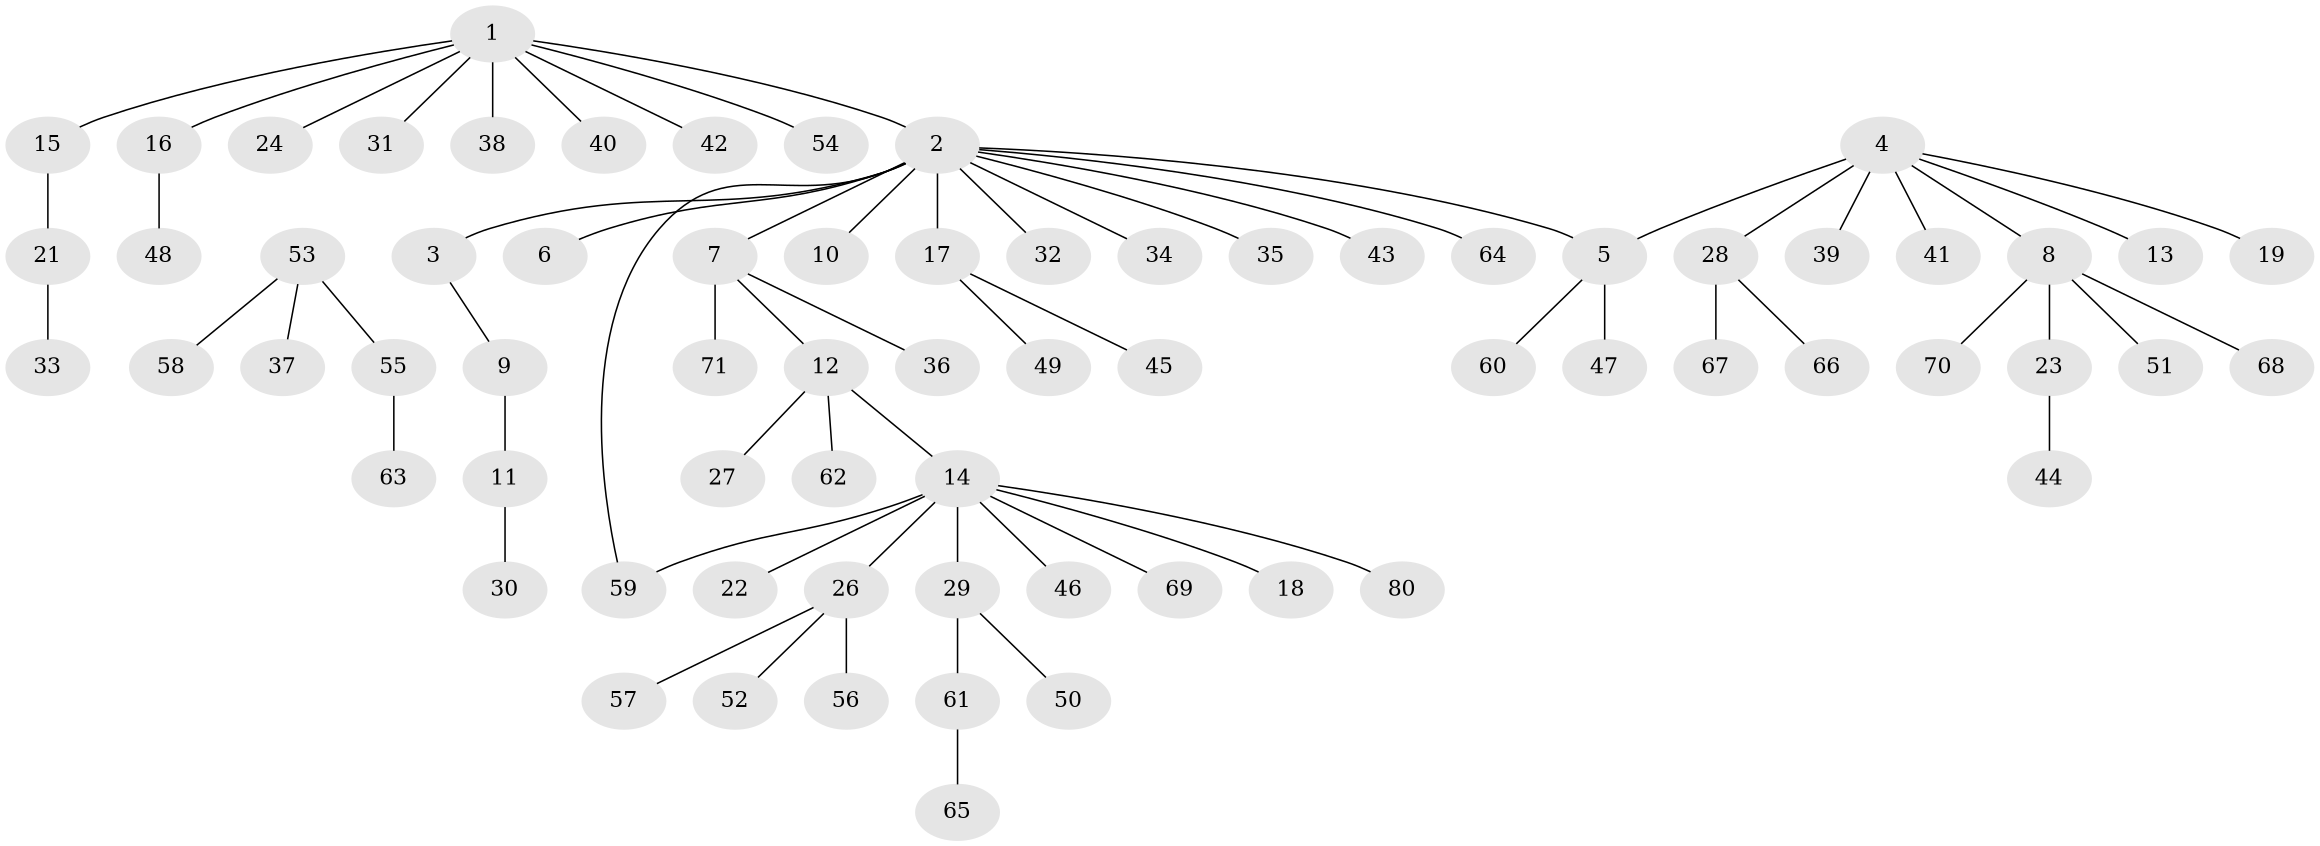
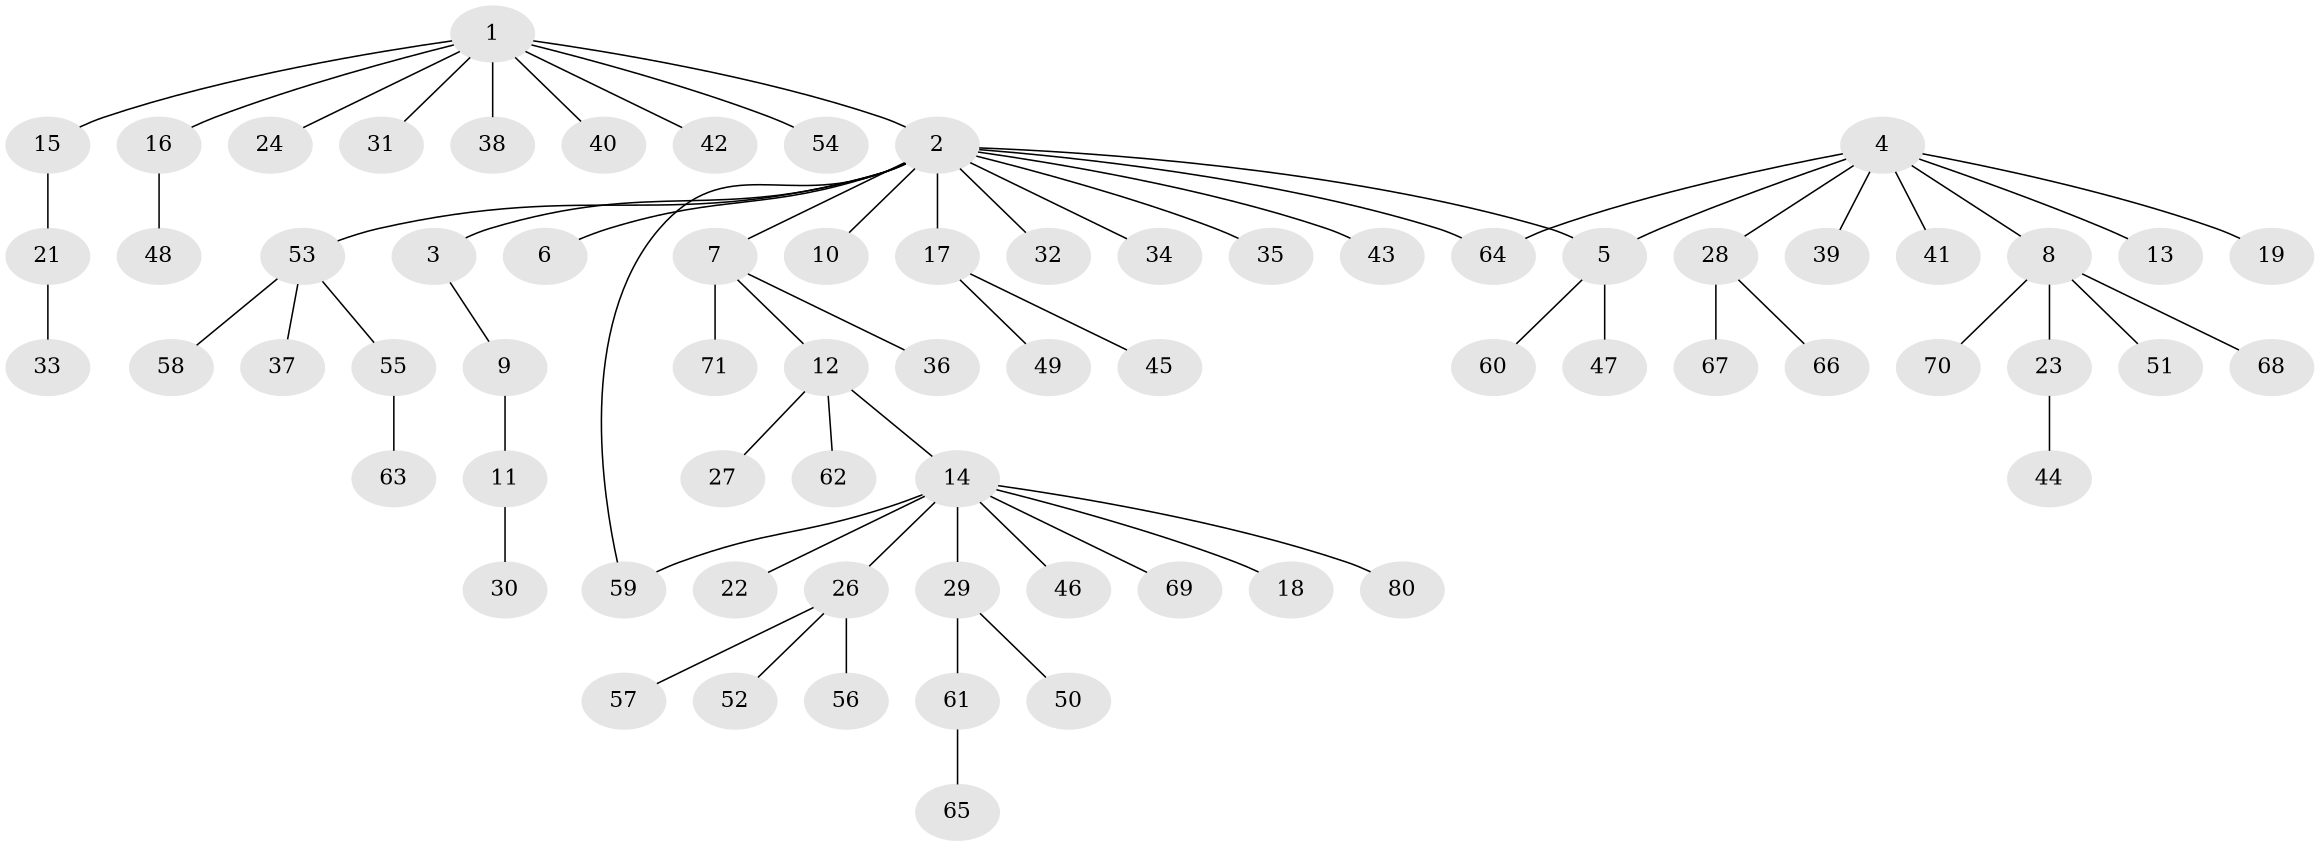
none -> (1682, 189)
none -> (536, 207)
